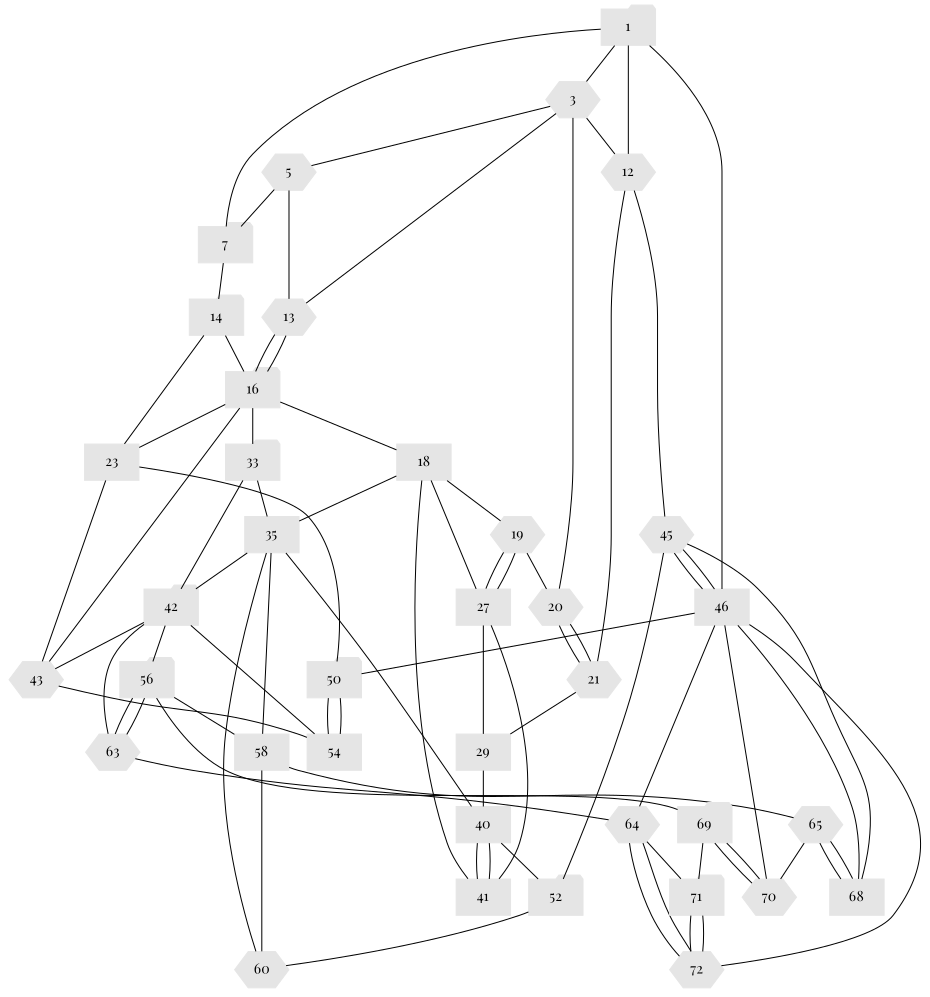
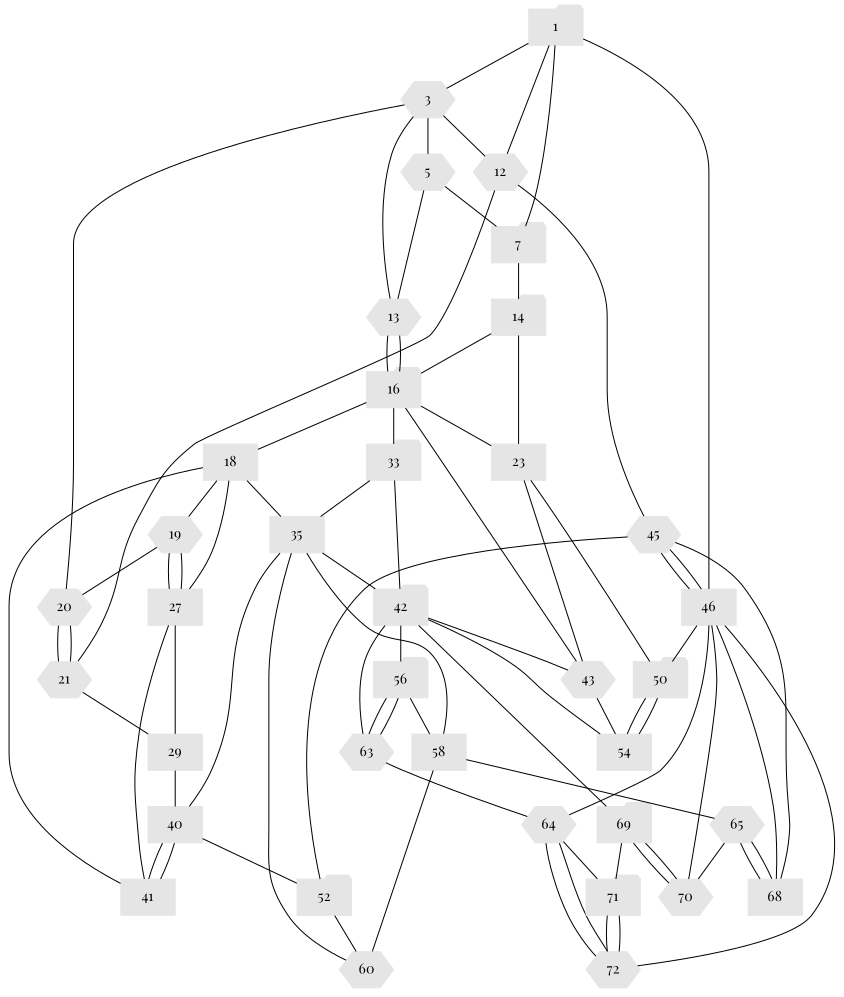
(400, 795) -> (512, 716)
